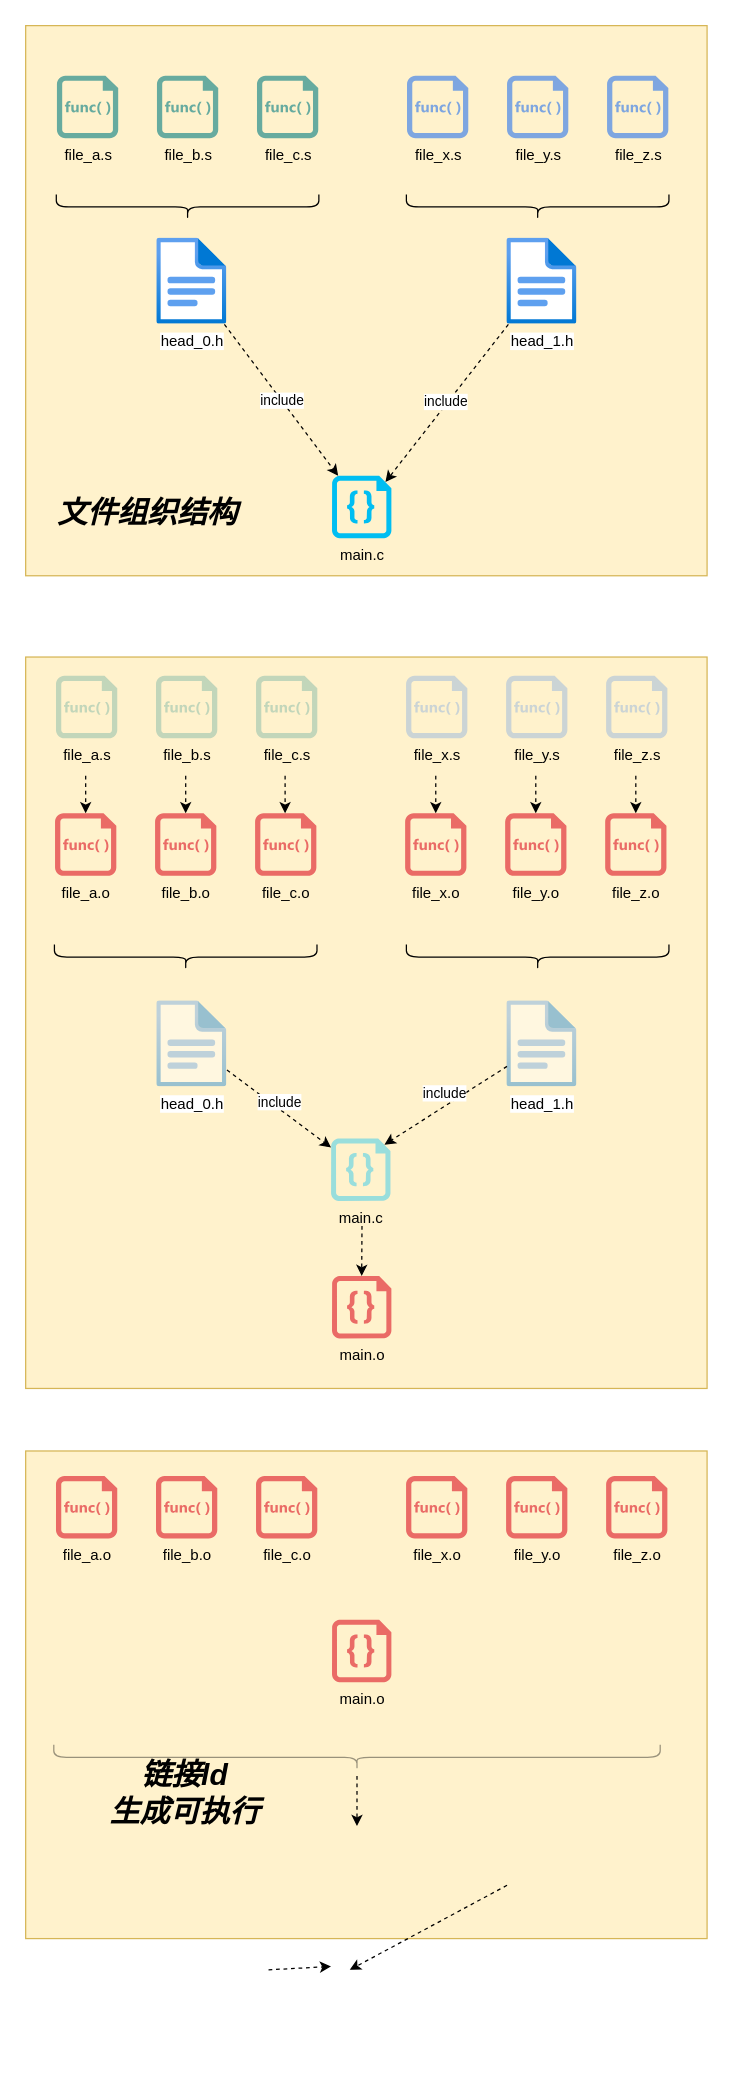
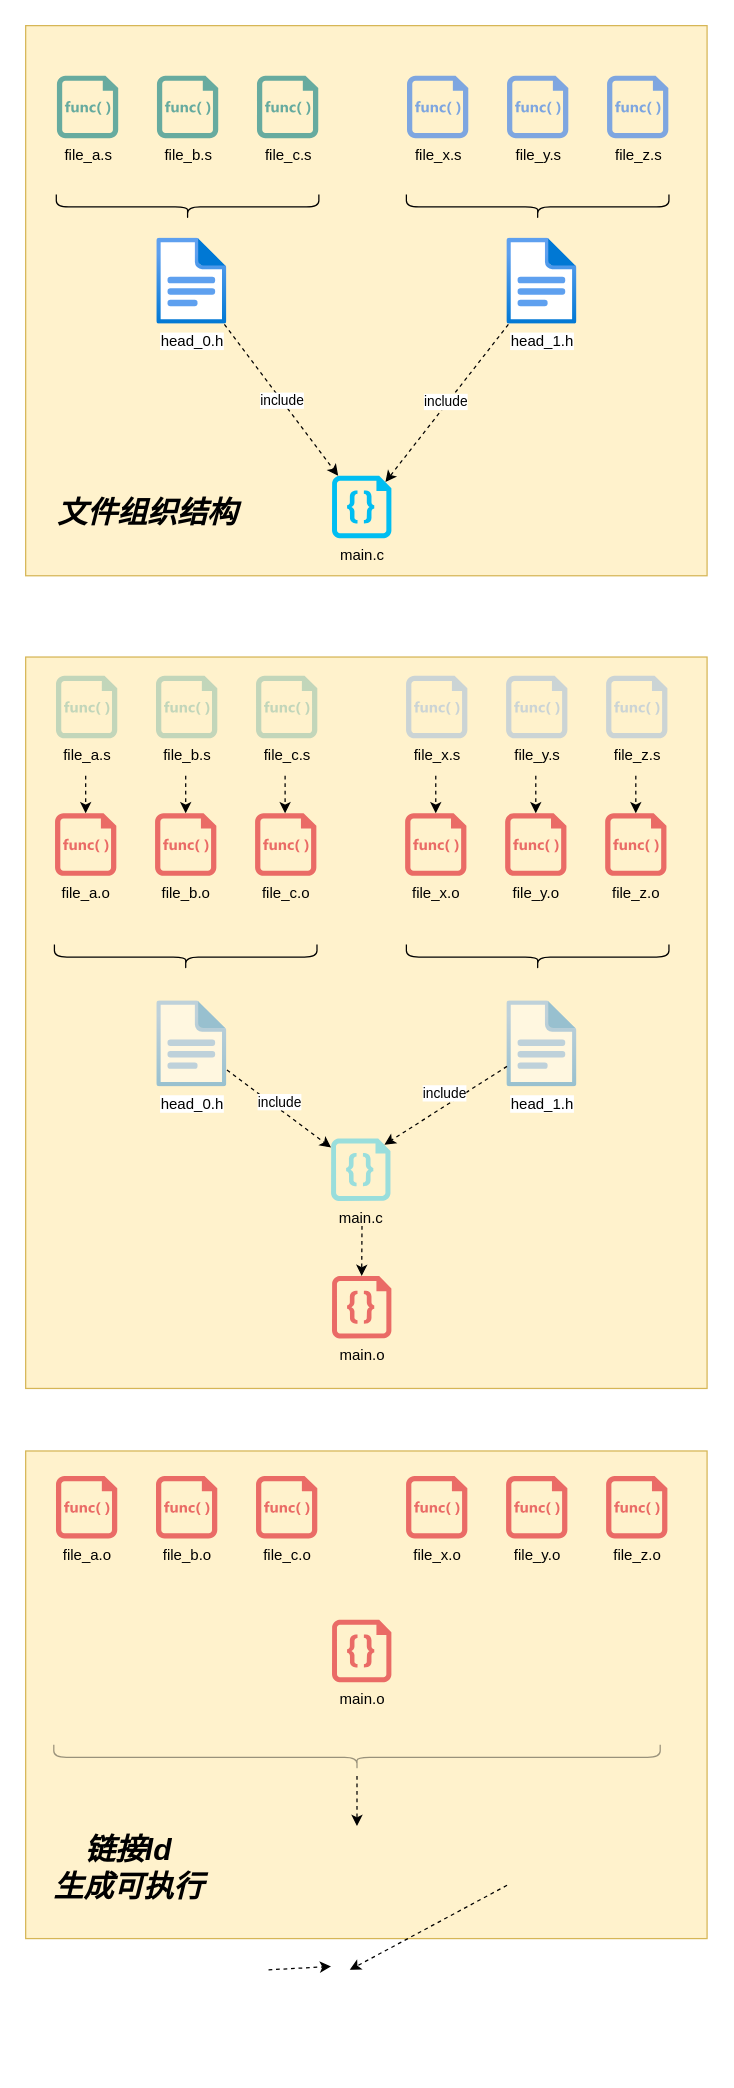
(185, 1793) -> (129, 1868)
